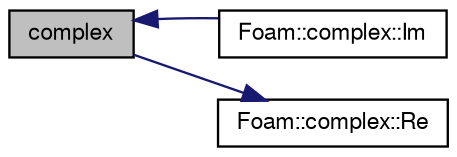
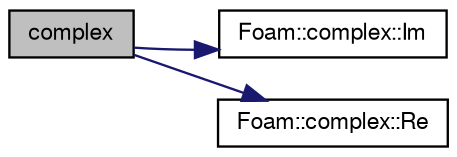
(188, 18) -> (164, 49)
